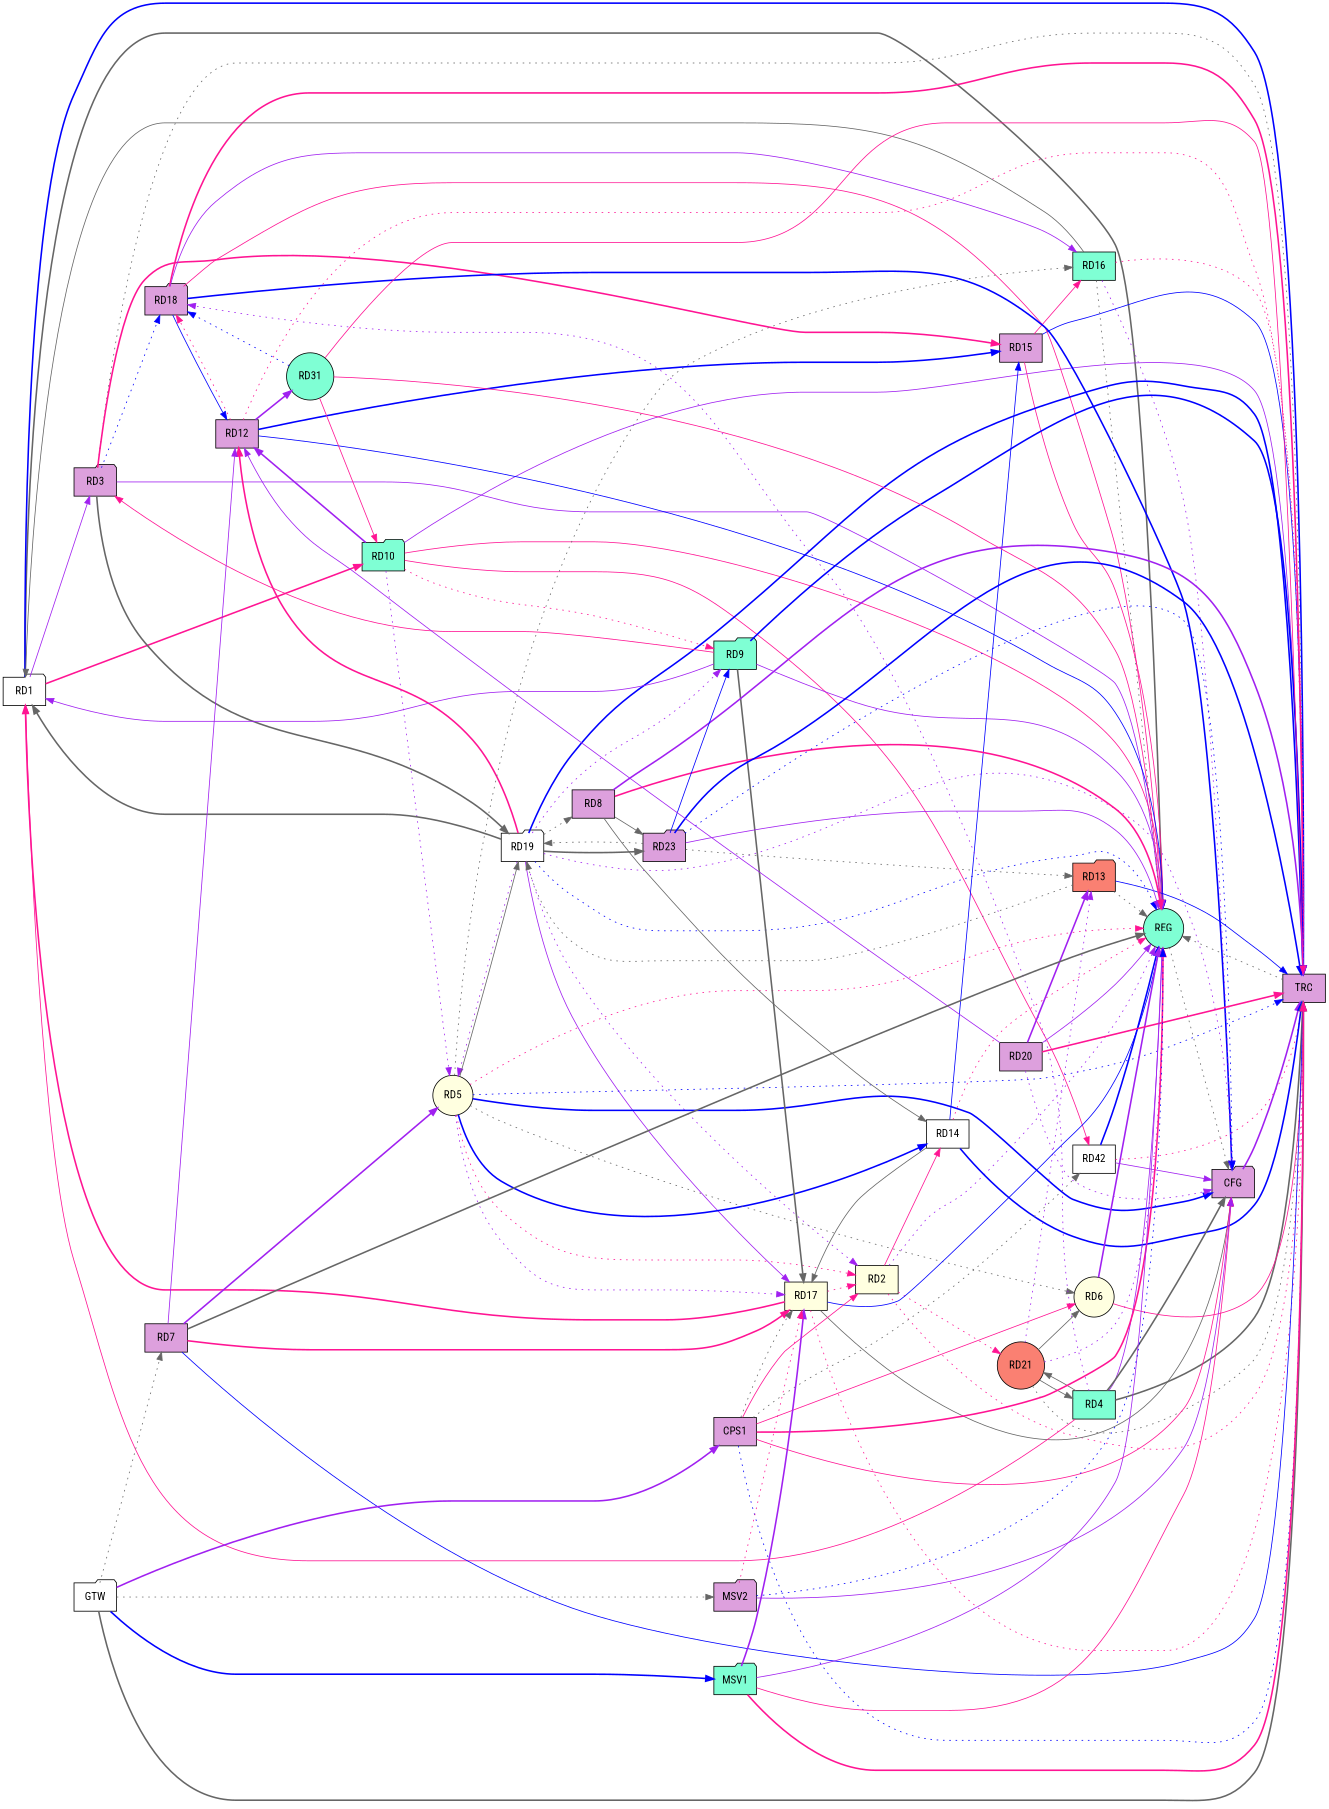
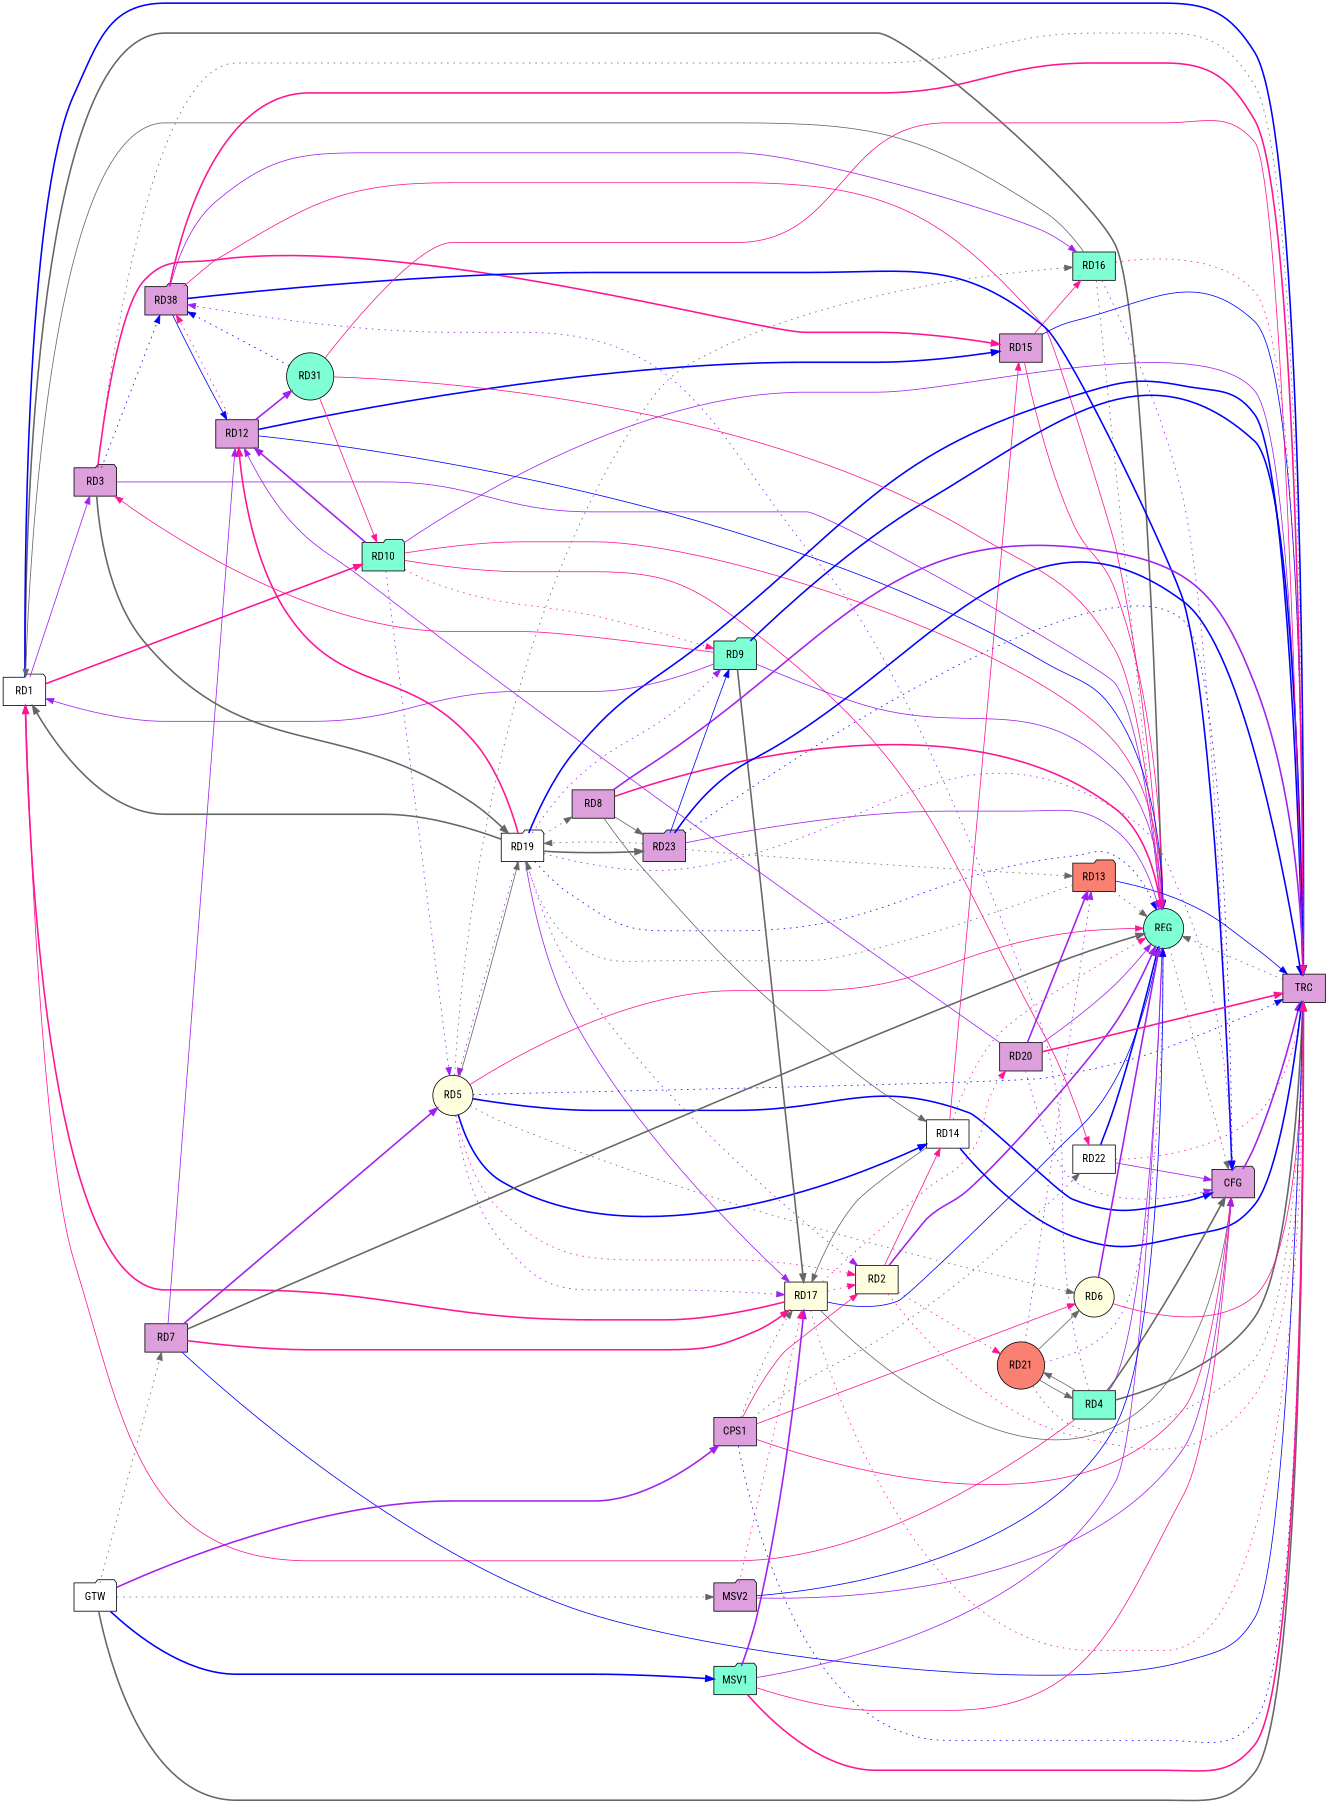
(1079, 154) -> none
(166, 301) -> (166, 301)
(984, 745) -> (984, 745)
(797, 991) -> (797, 991)
(1034, 1122) -> (1034, 1122)
(1094, 1159) -> (1094, 1159)
none -> (927, 1189)
(1122, 1341) -> none
(1119, 1418) -> (1119, 1418)
